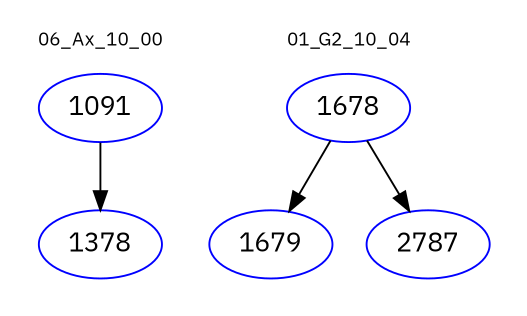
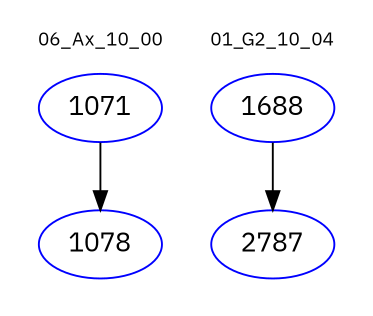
(100, 108) -> (100, 108)
(349, 108) -> (273, 108)
(100, 244) -> (100, 244)
(271, 244) -> none
